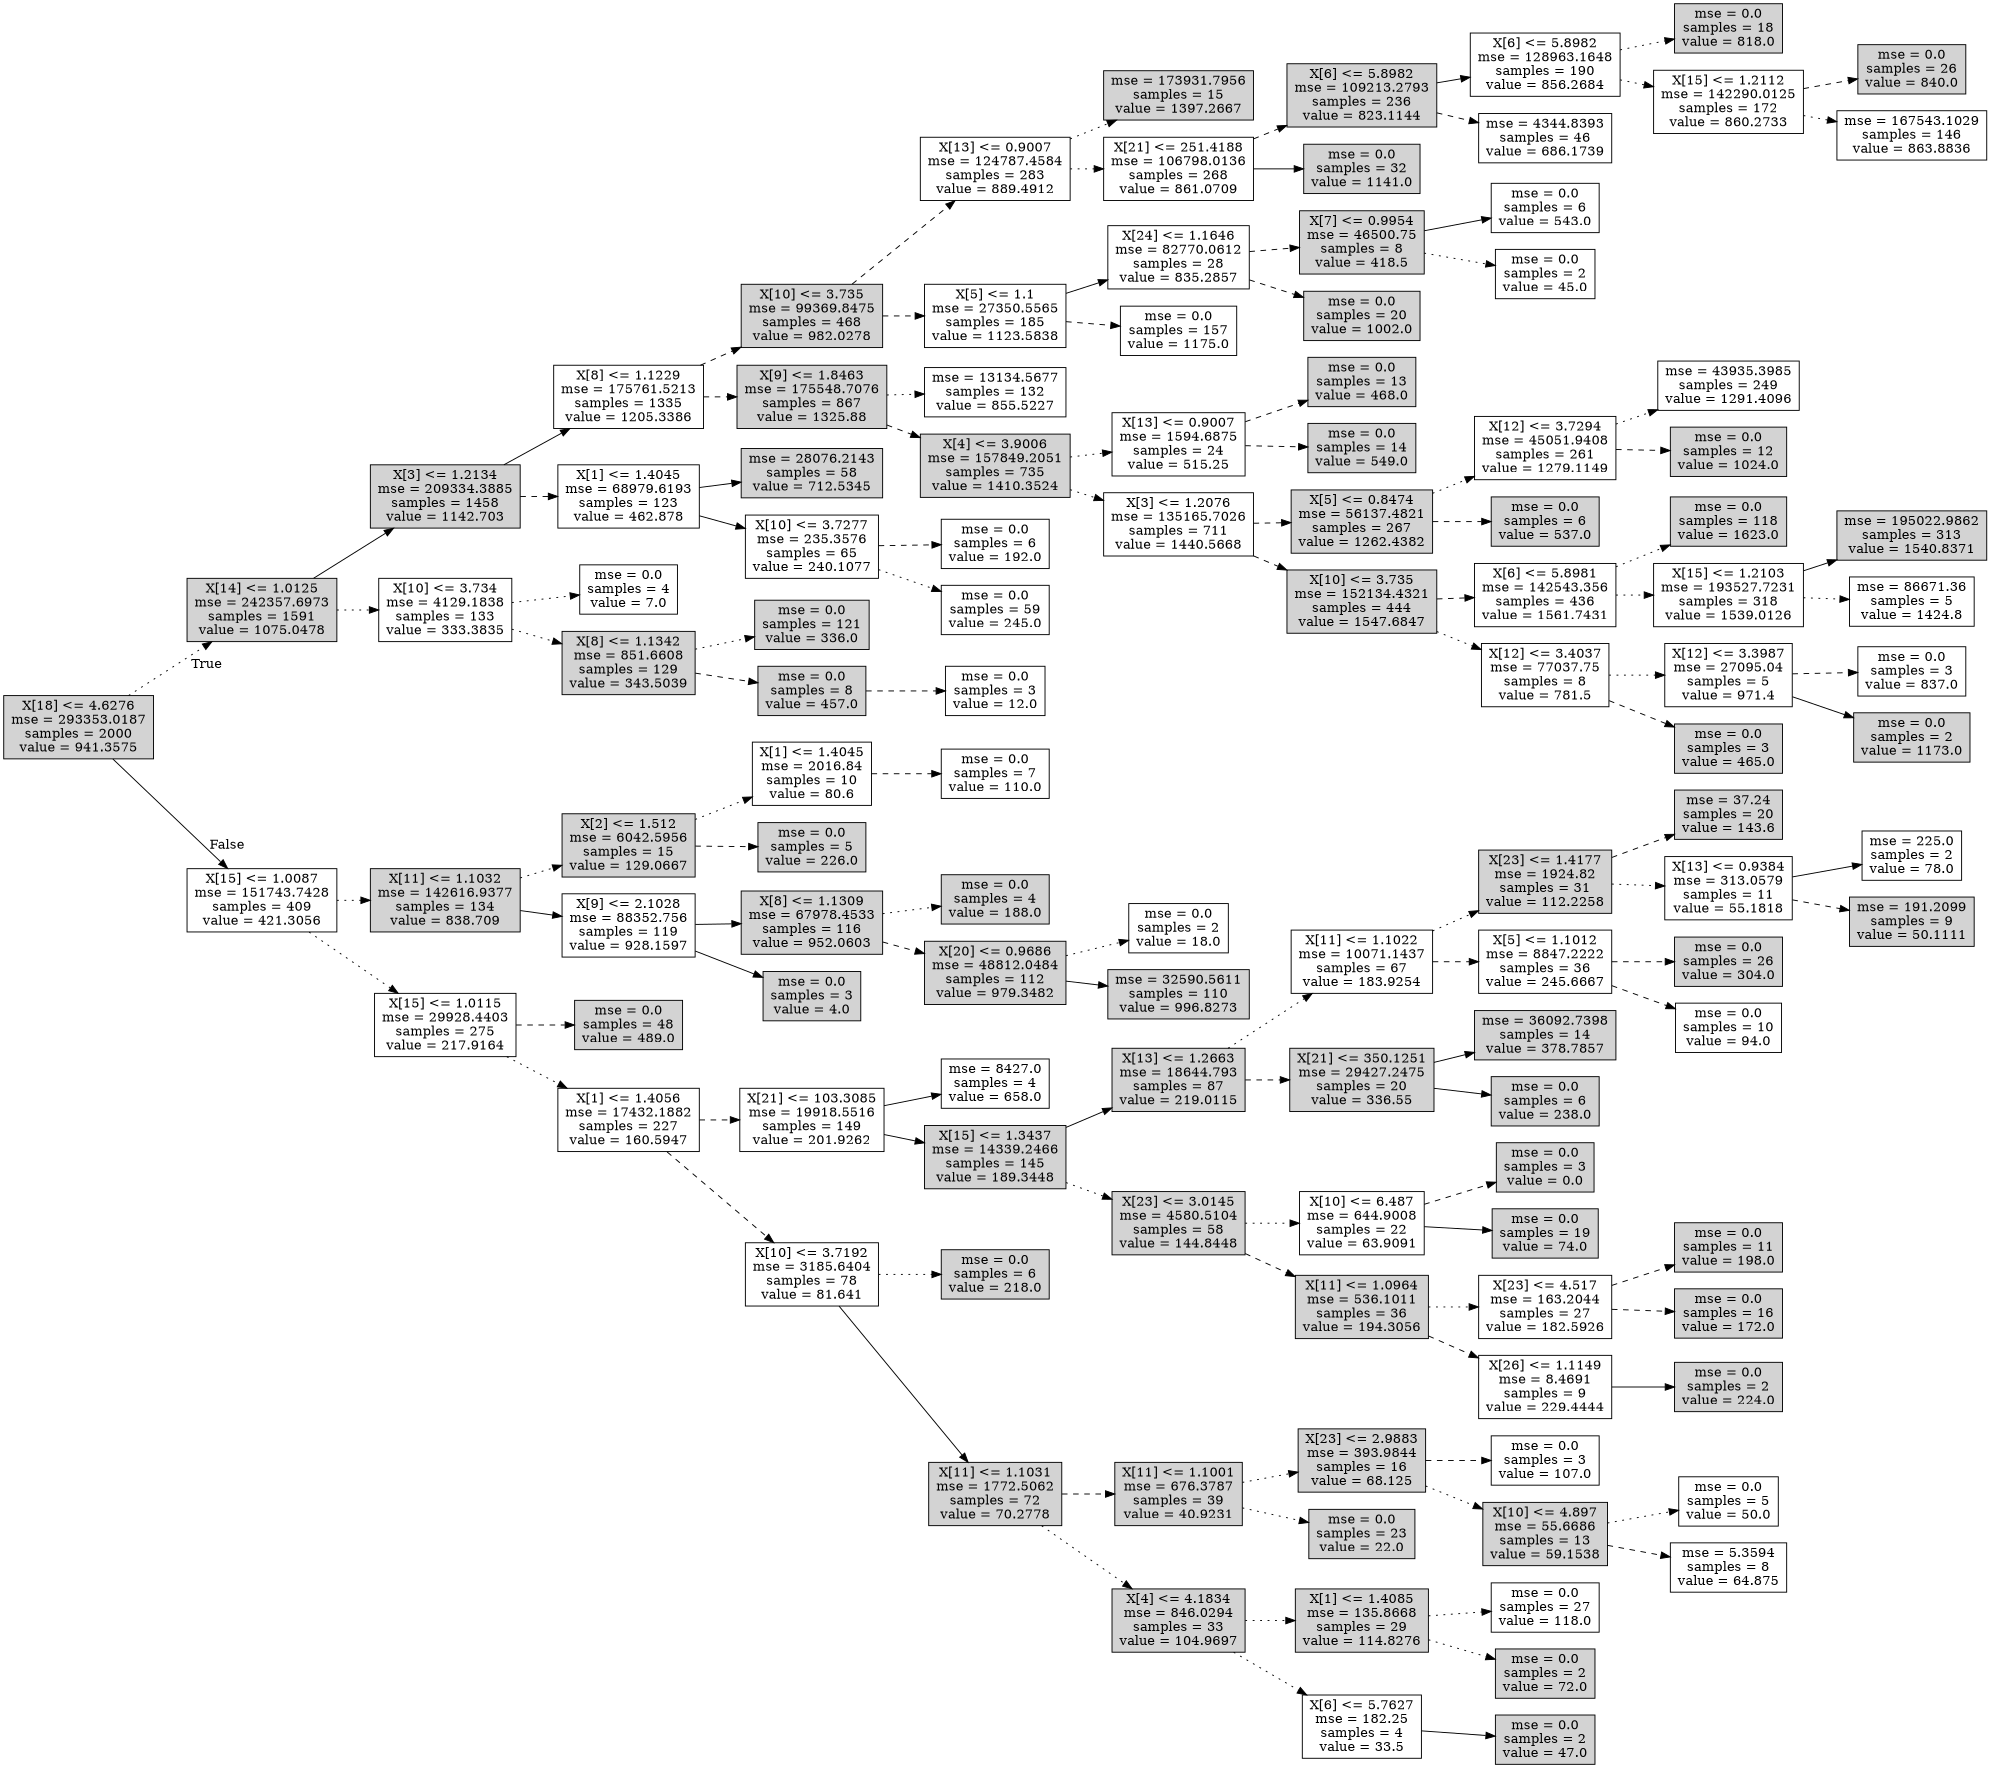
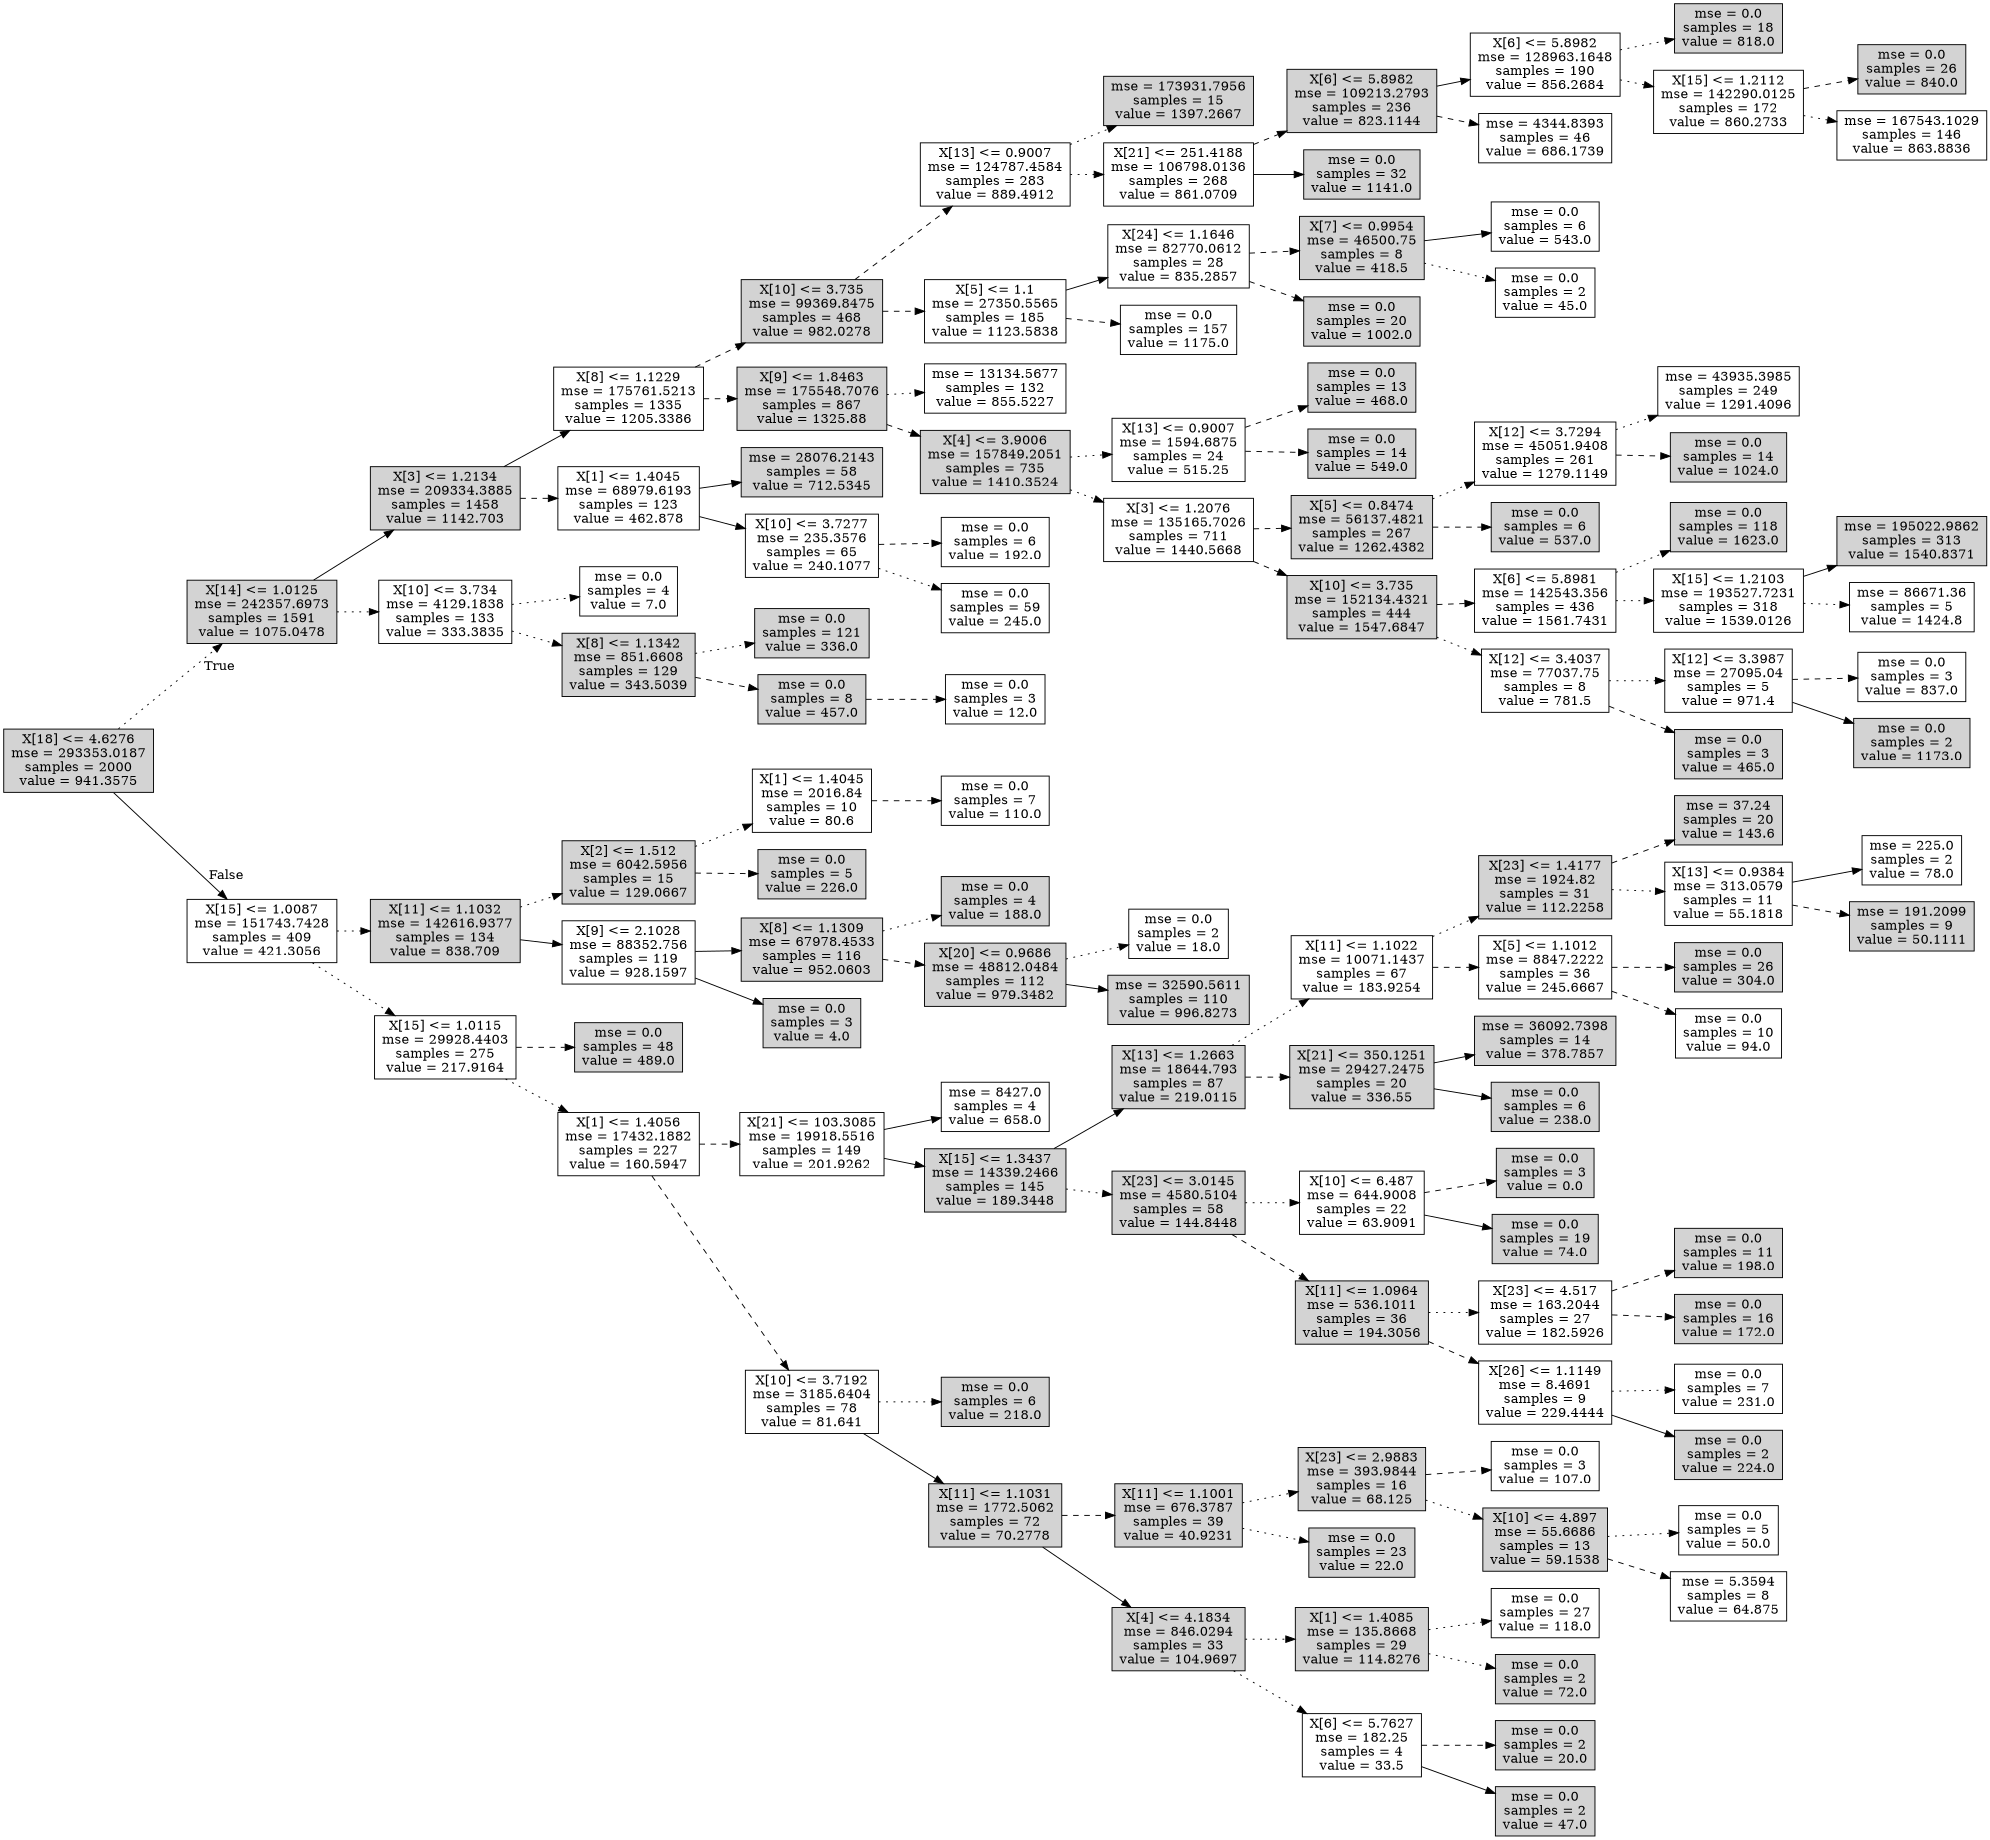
(1729, 452) -> (1729, 457)
none -> (1729, 1389)
(1083, 1555) -> (1083, 1575)
none -> (1545, 1745)
